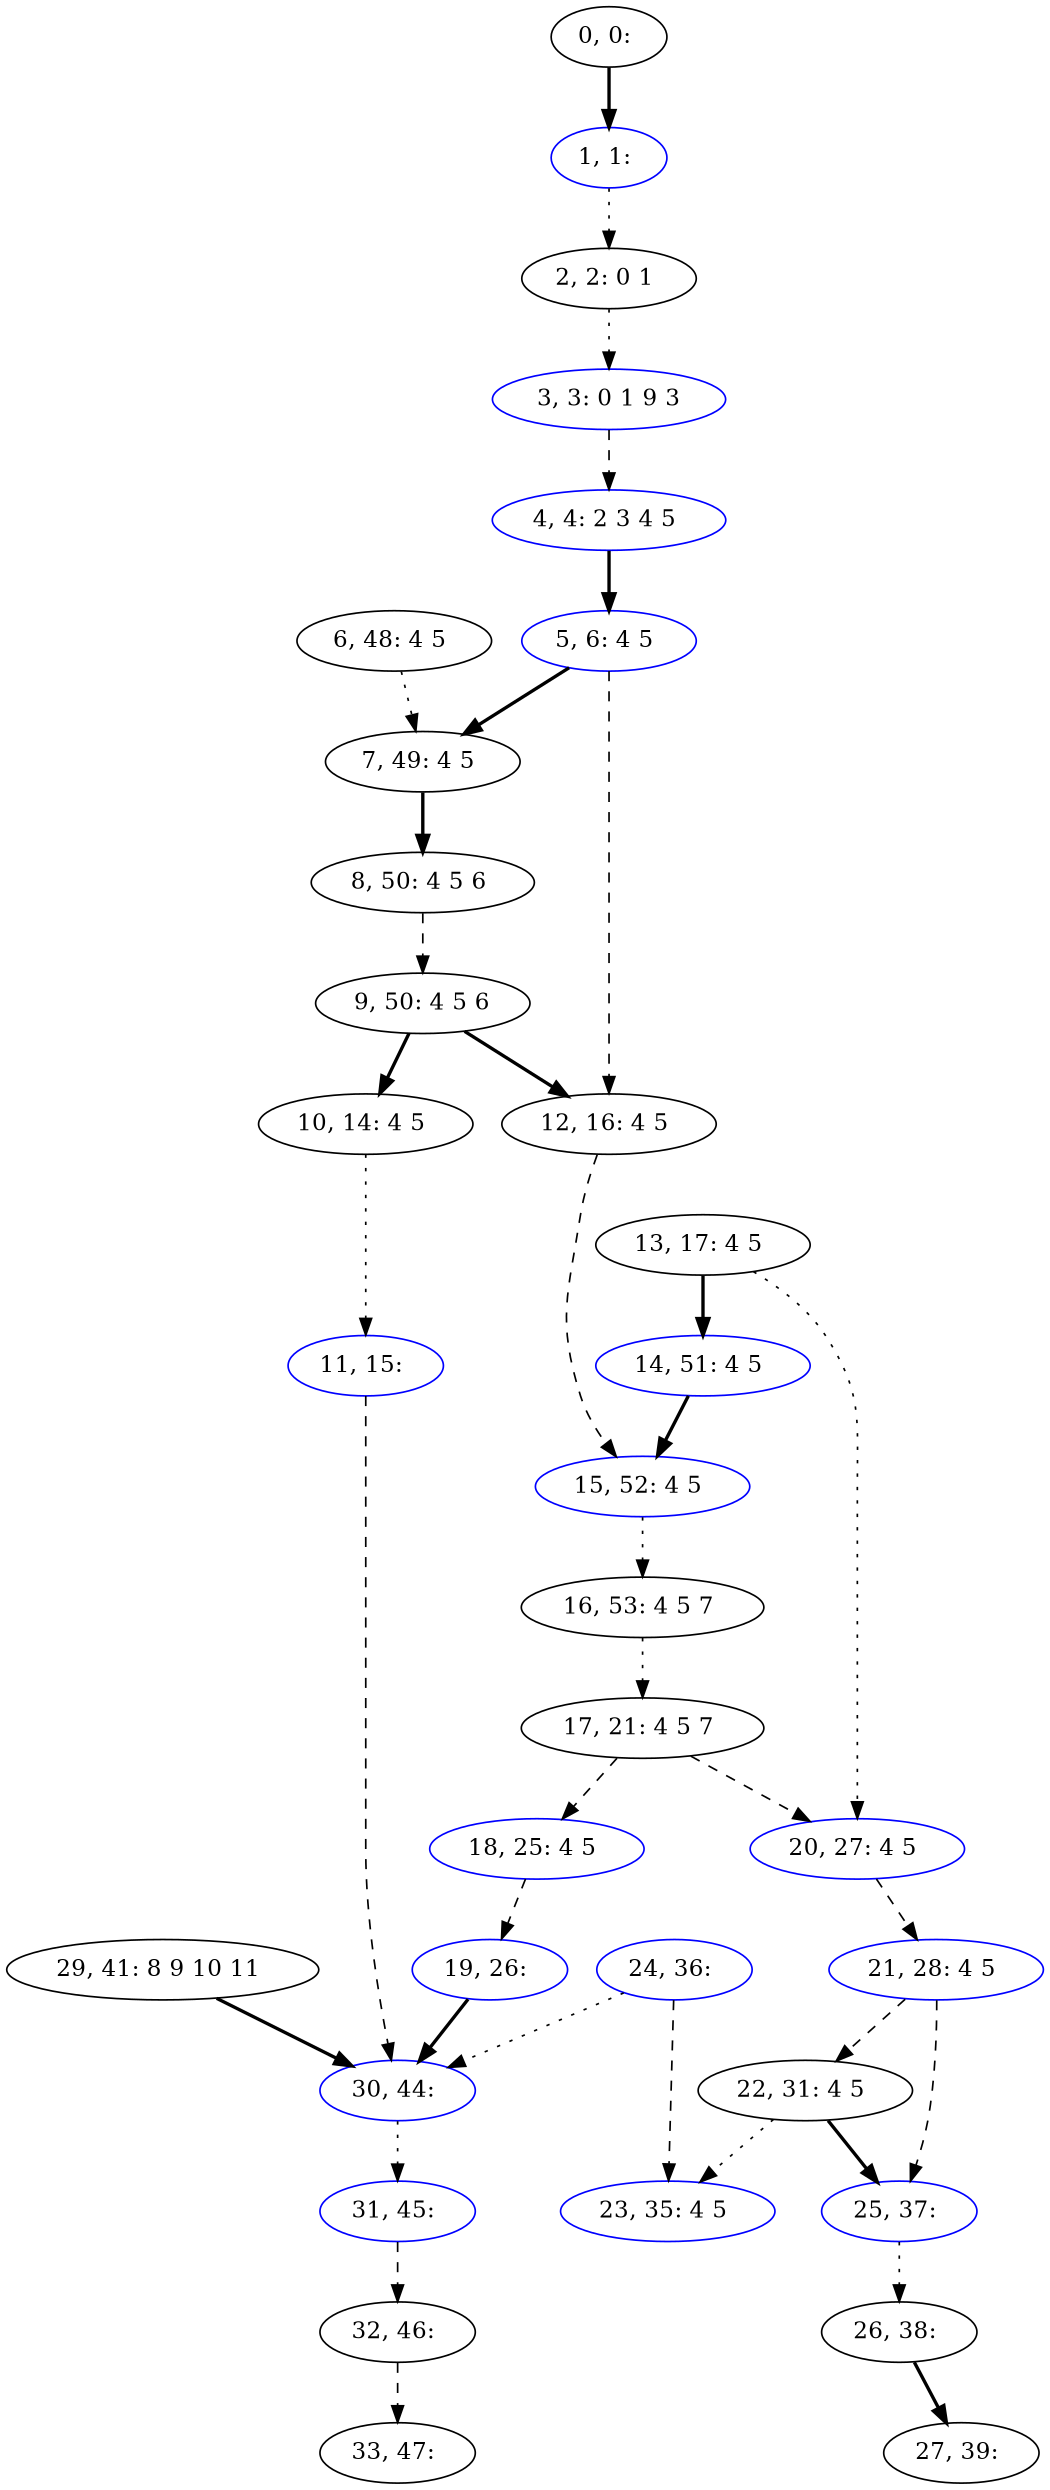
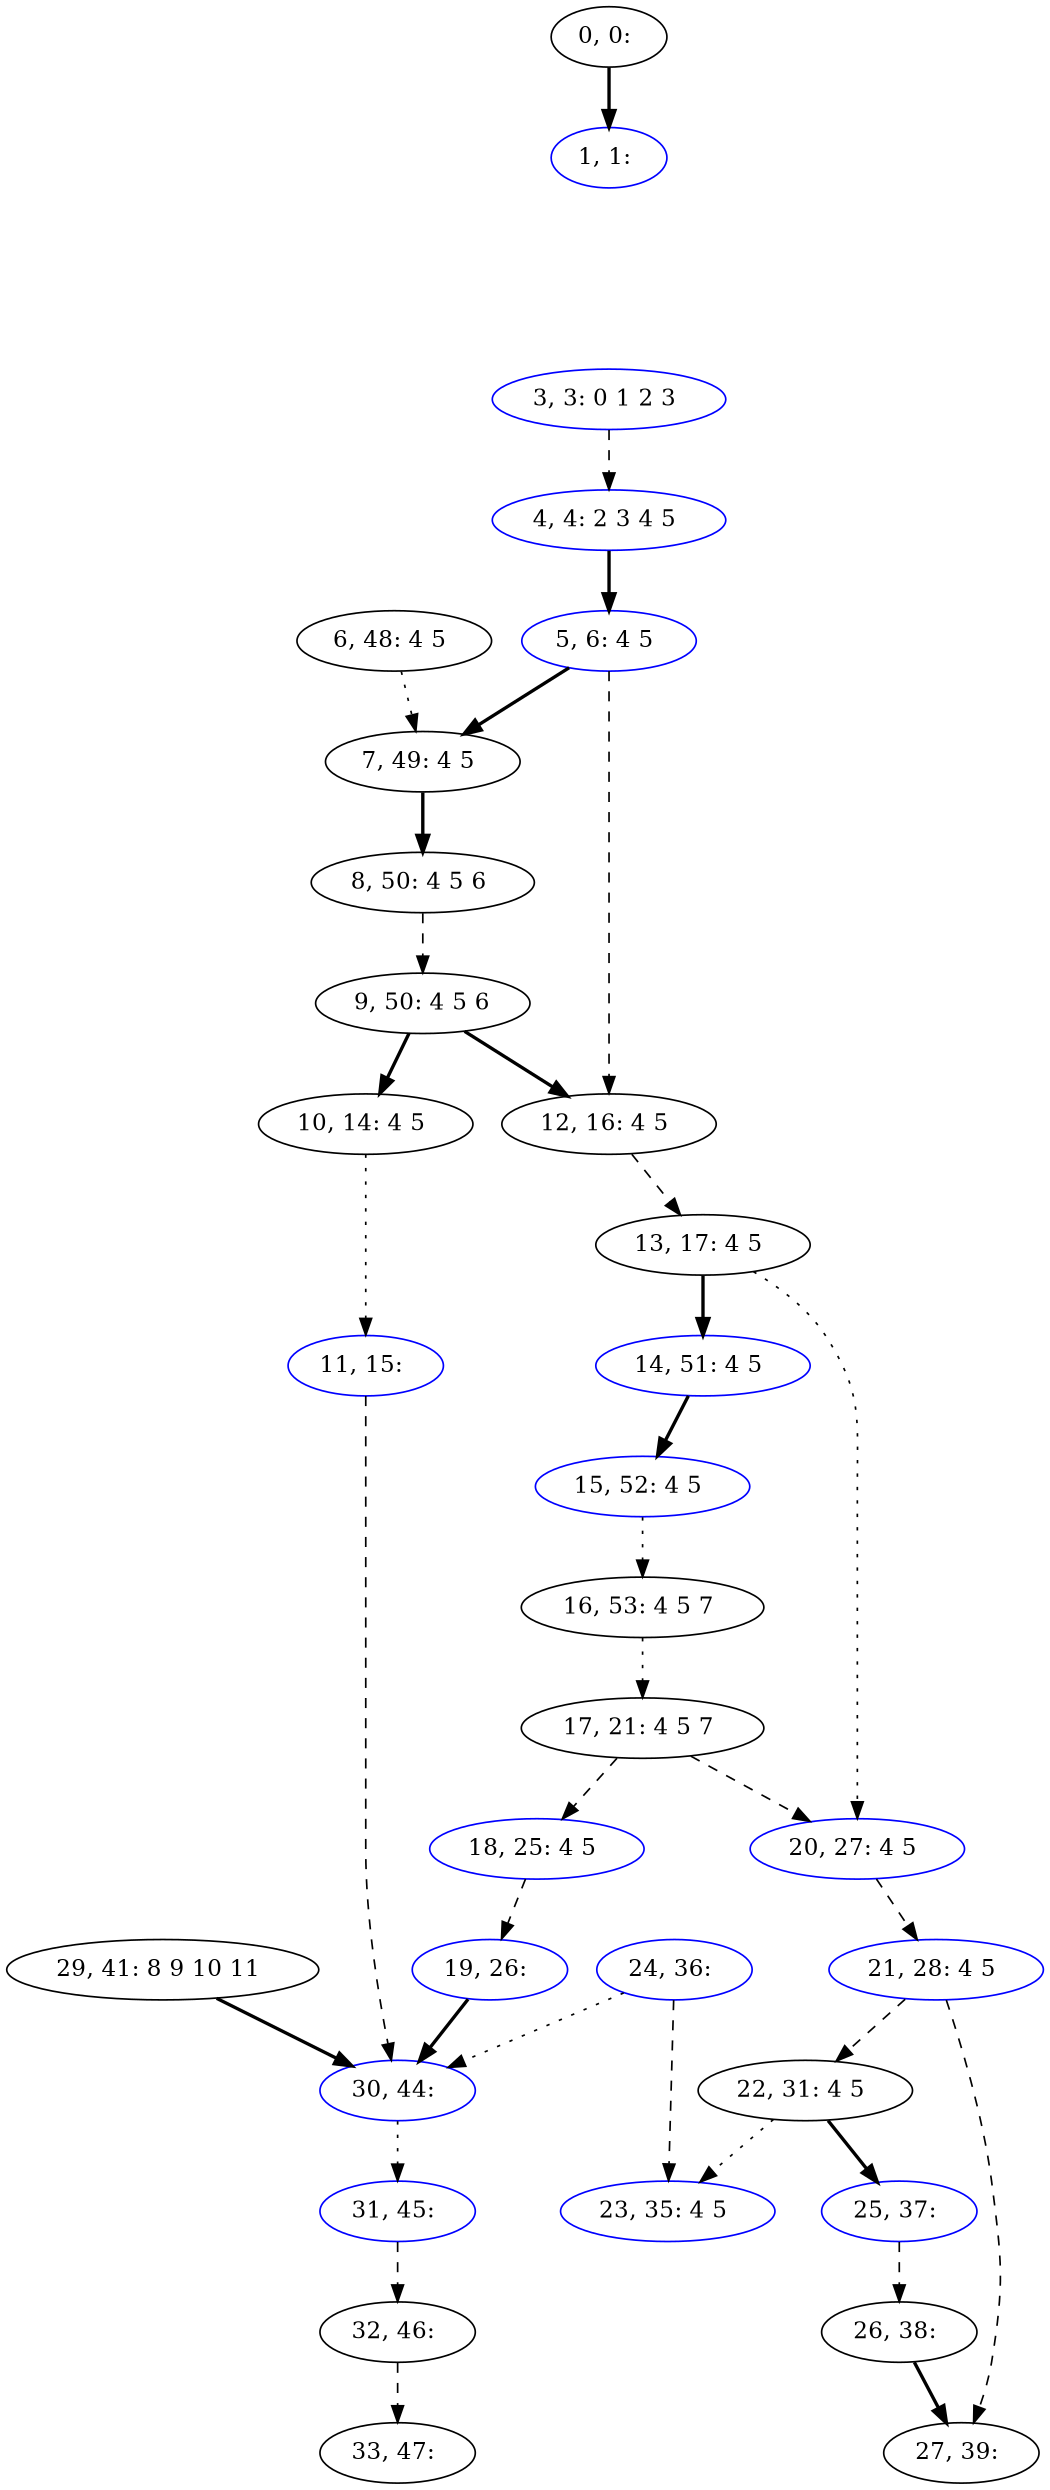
(609, 279) -> none
(609, 399) -> (609, 399)
(567, 1302) -> (651, 1178)
(933, 2084) -> (994, 2202)
(899, 2263) -> (899, 2263)
